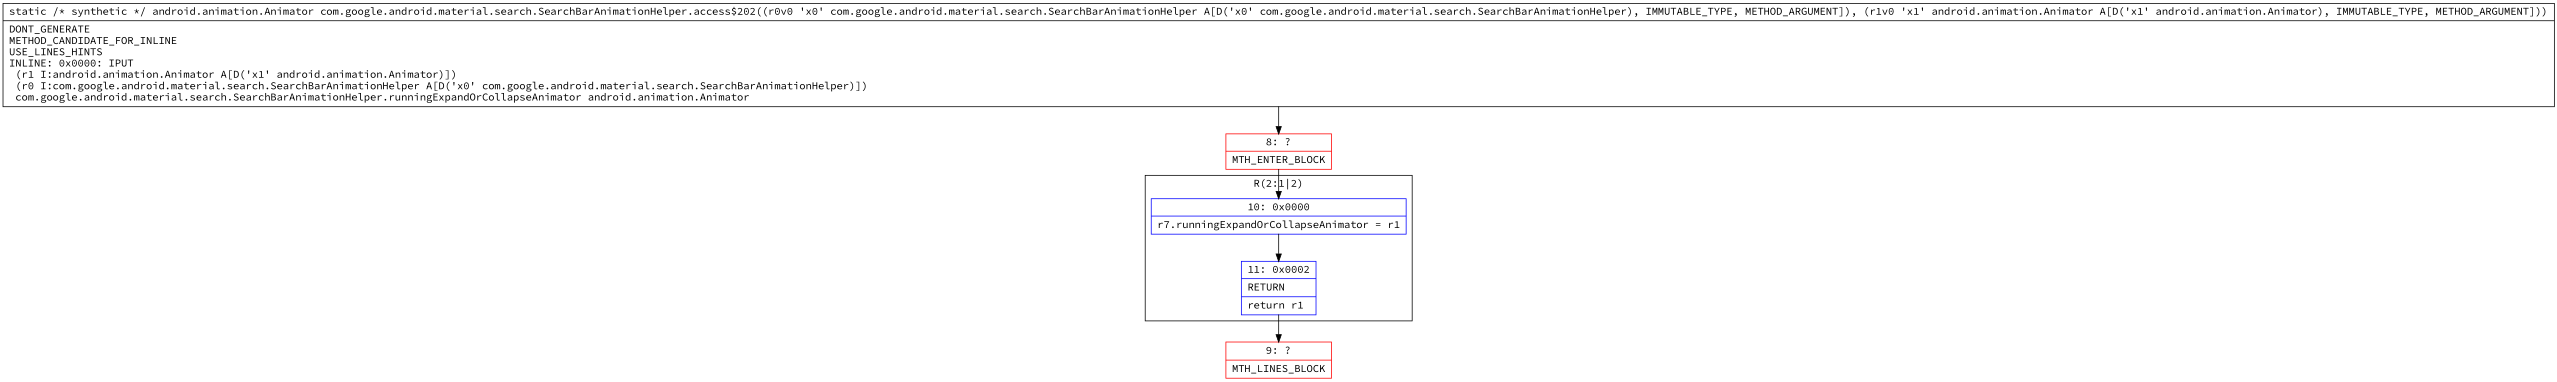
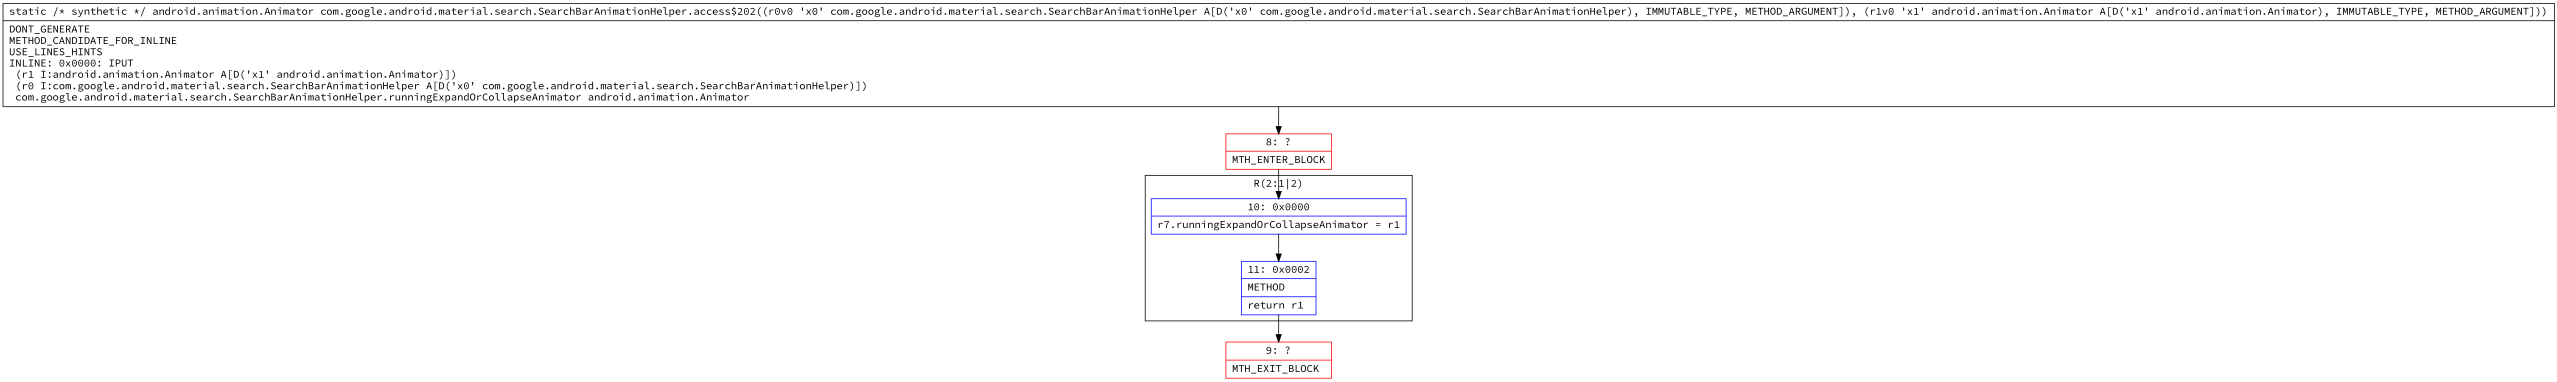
(1266, 287) -> (1266, 287)
(1279, 369) -> (1276, 369)
